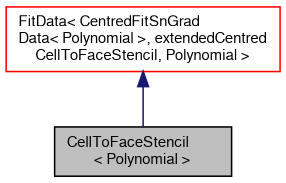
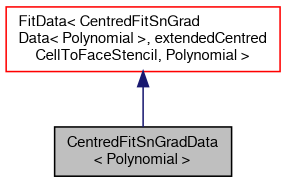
(143, 152) -> (143, 152)
